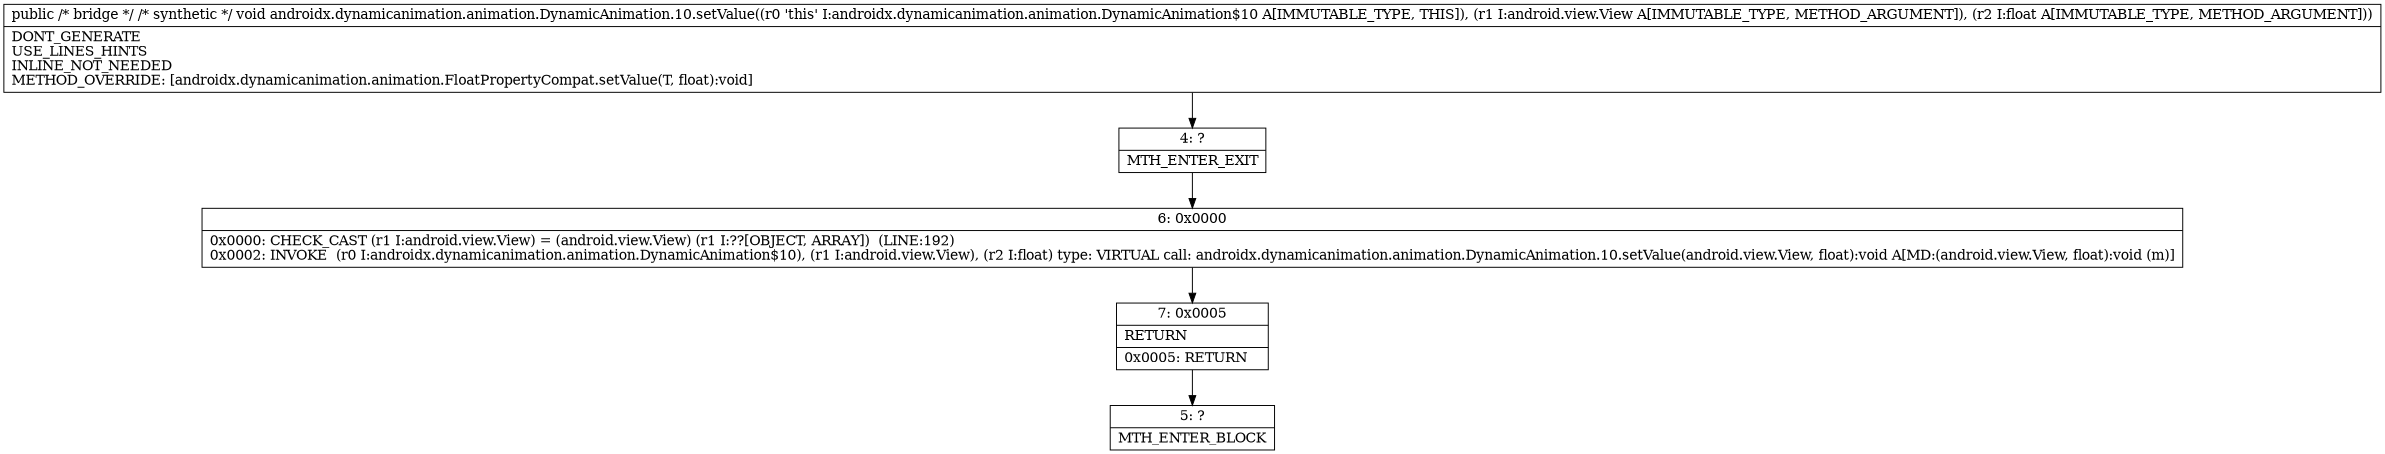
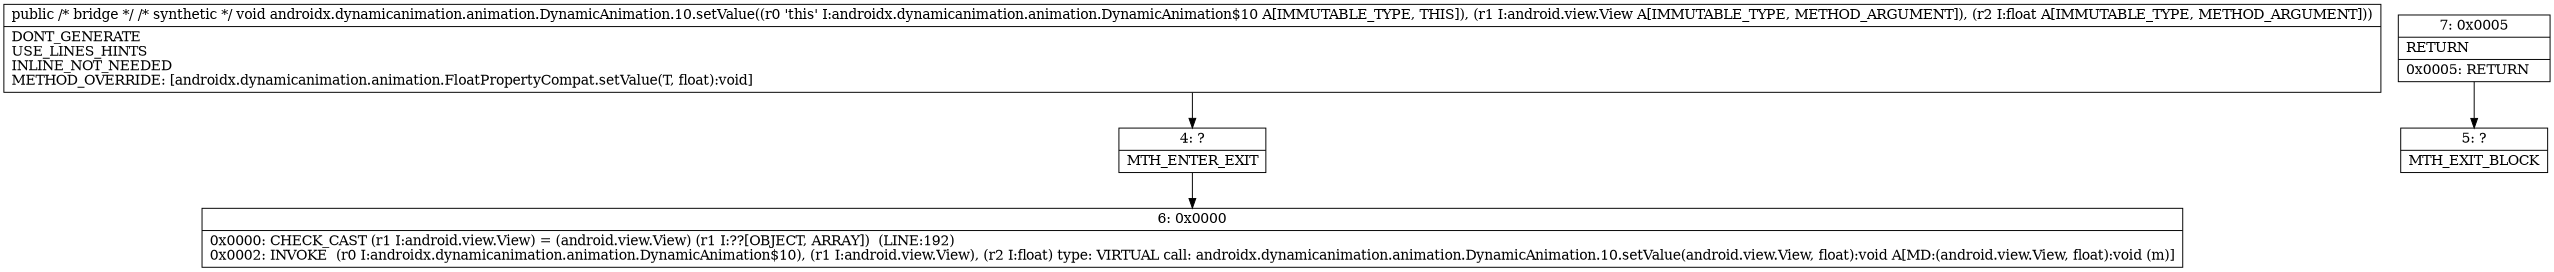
(1192, 280) -> none
(1192, 438) -> (2474, 161)
